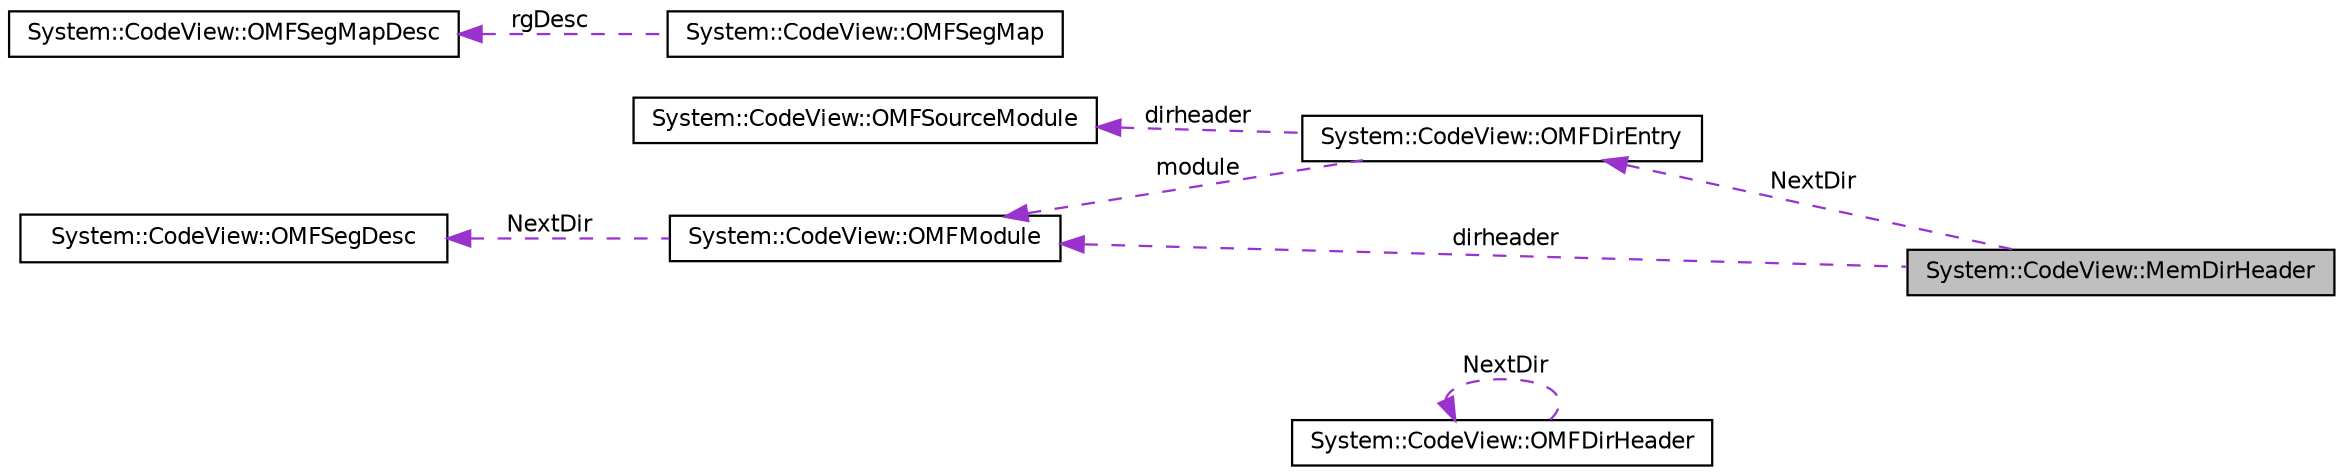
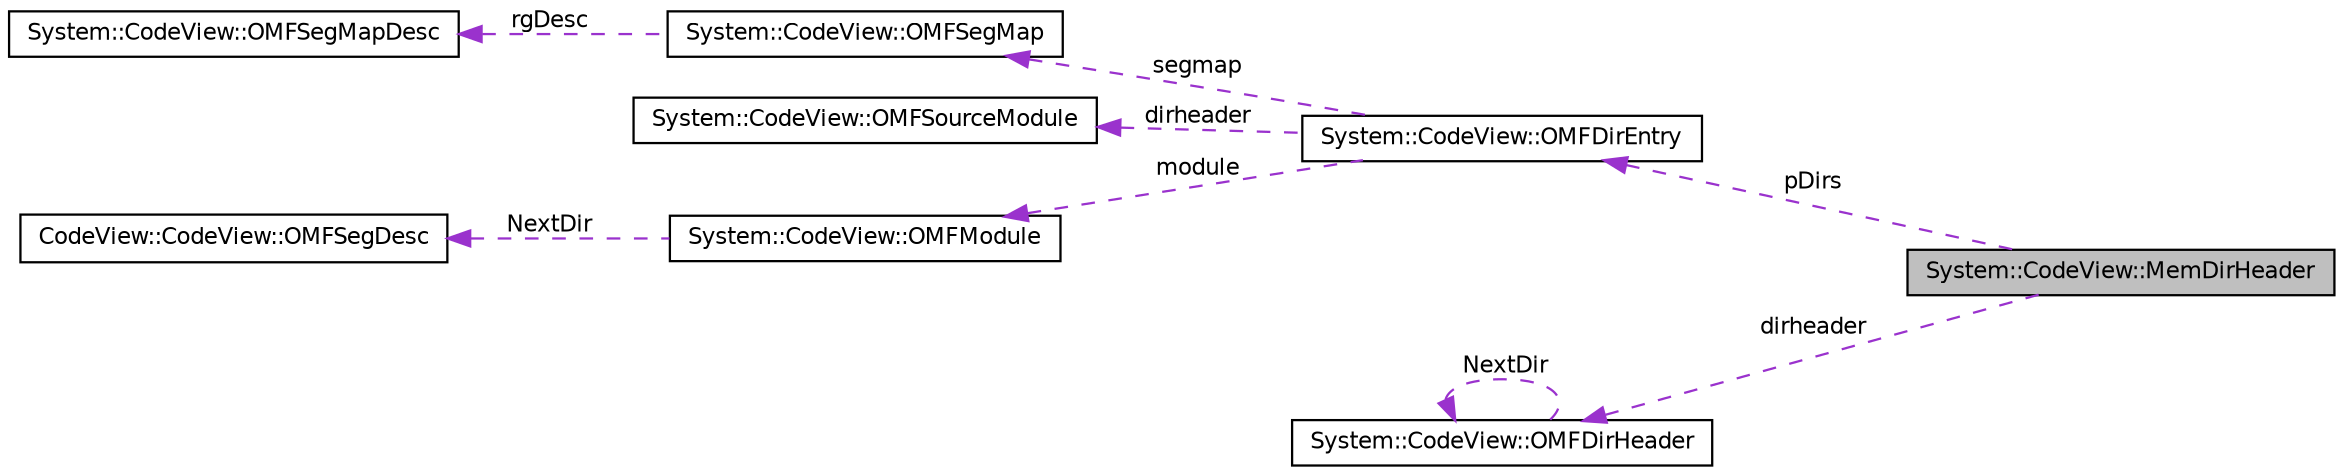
none -> (1203, 87)
(1810, 183) -> (1810, 183)
(234, 238) -> (234, 238)
(1496, 256) -> (1823, 354)
